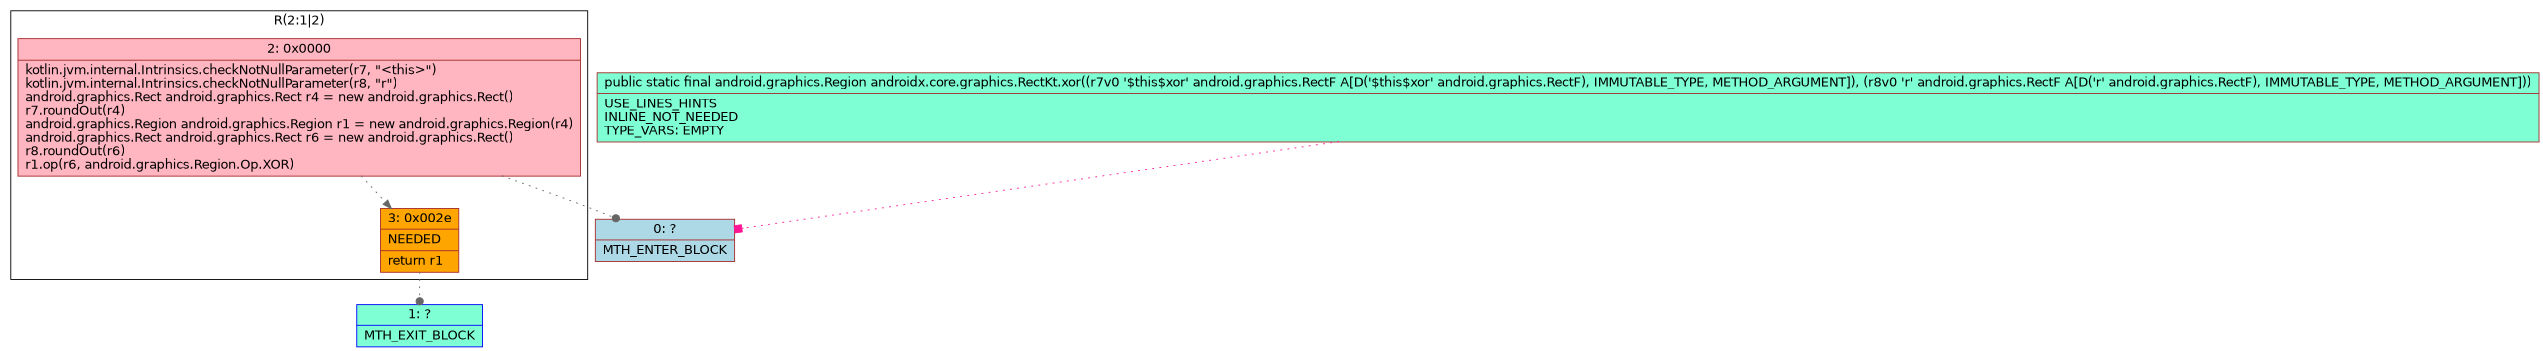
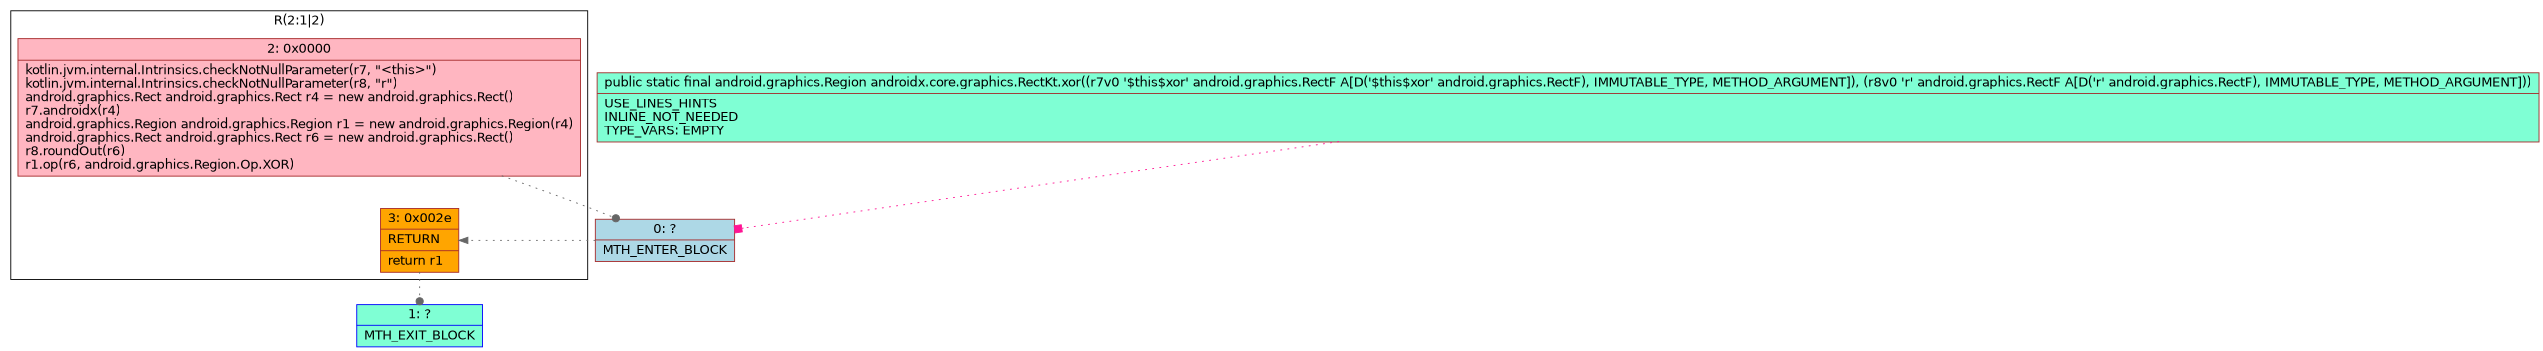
(75, 111) -> (73, 111)
(373, 189) -> (532, 240)
(414, 239) -> (414, 239)
